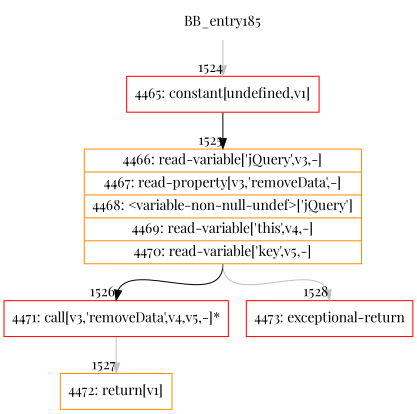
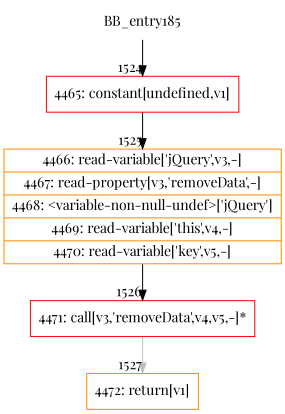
(223, 53) -> (143, 53)
(330, 319) -> none
